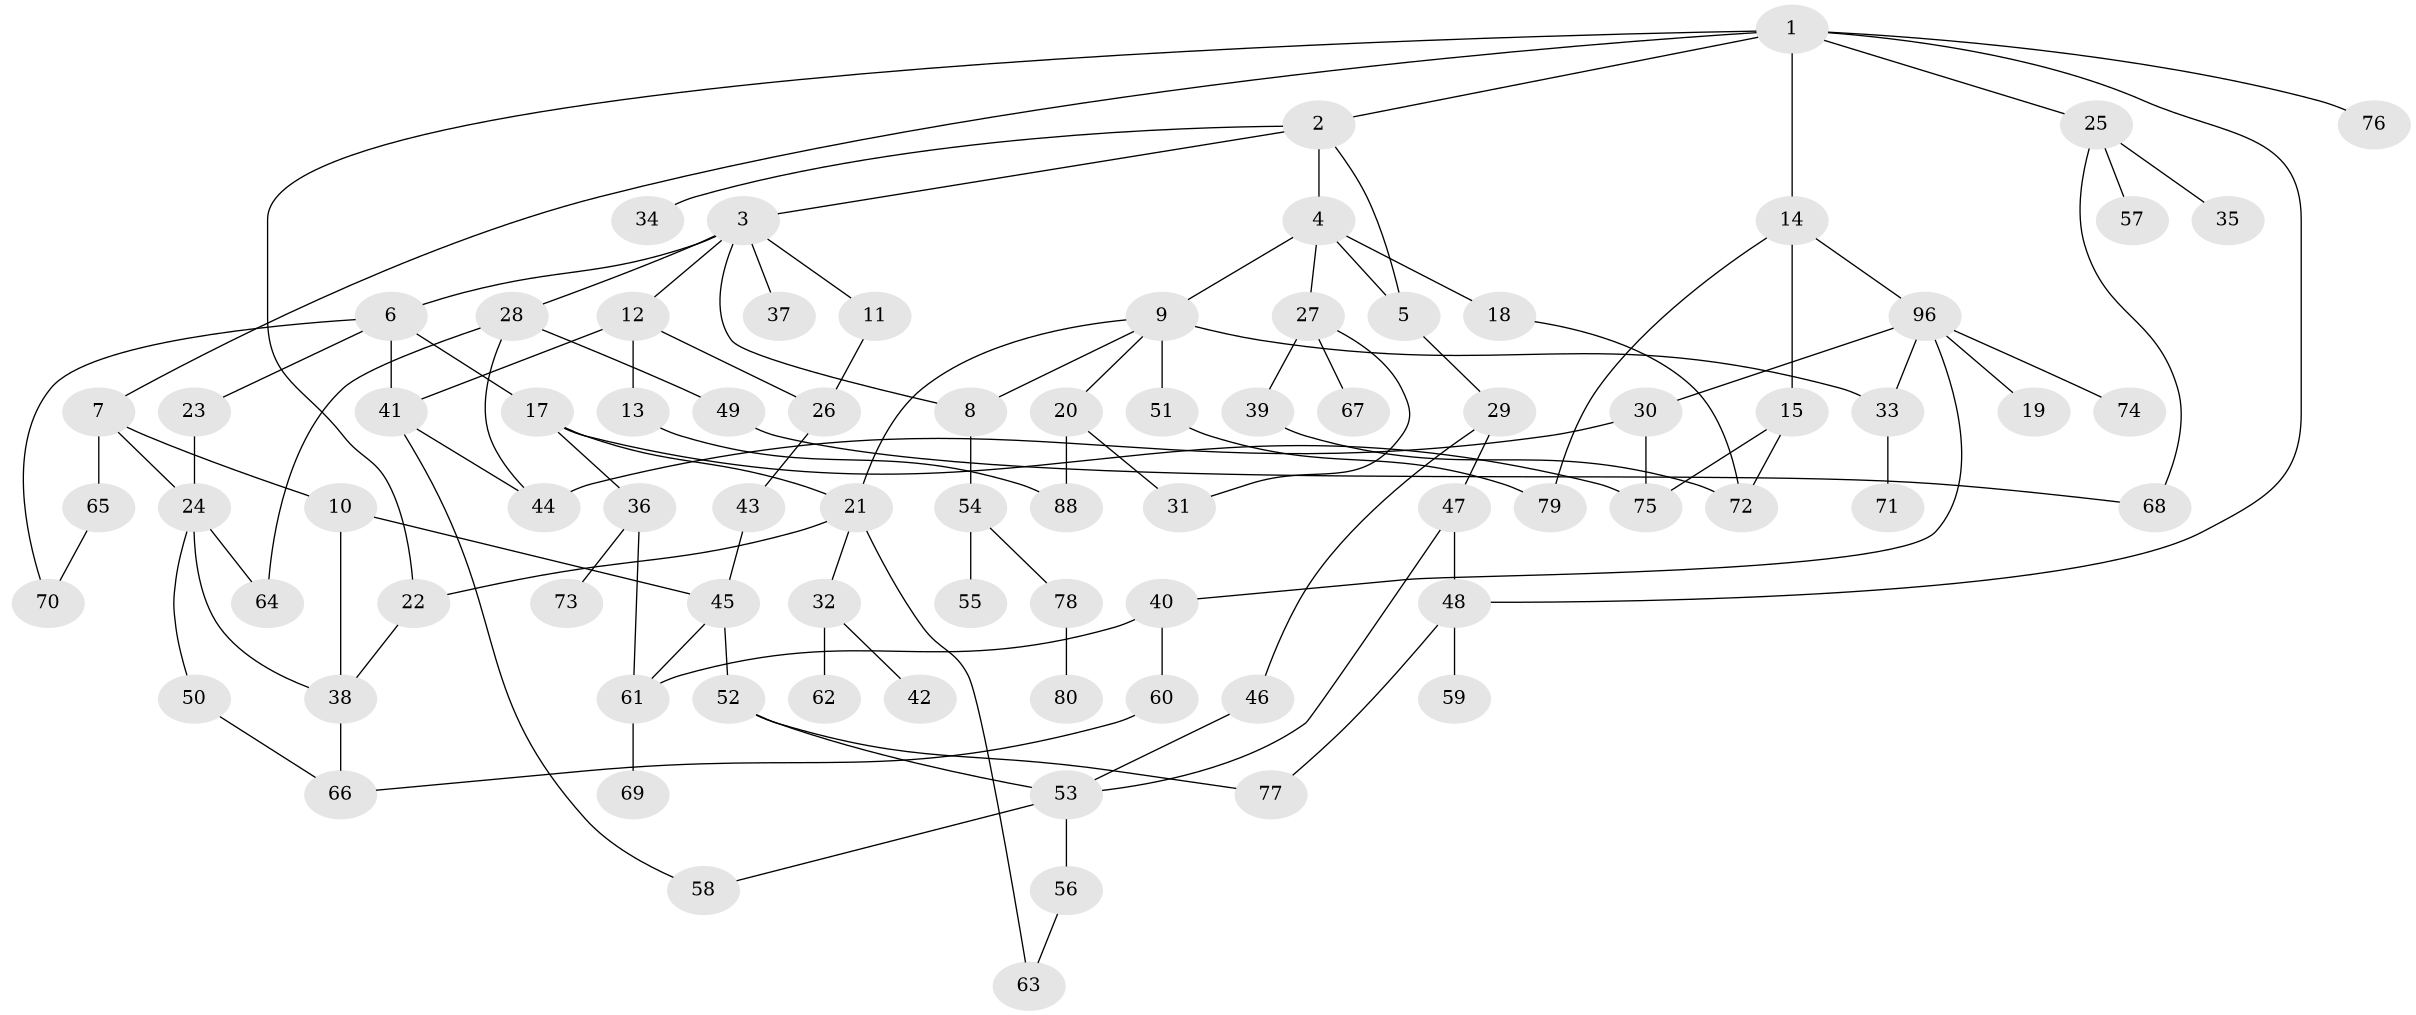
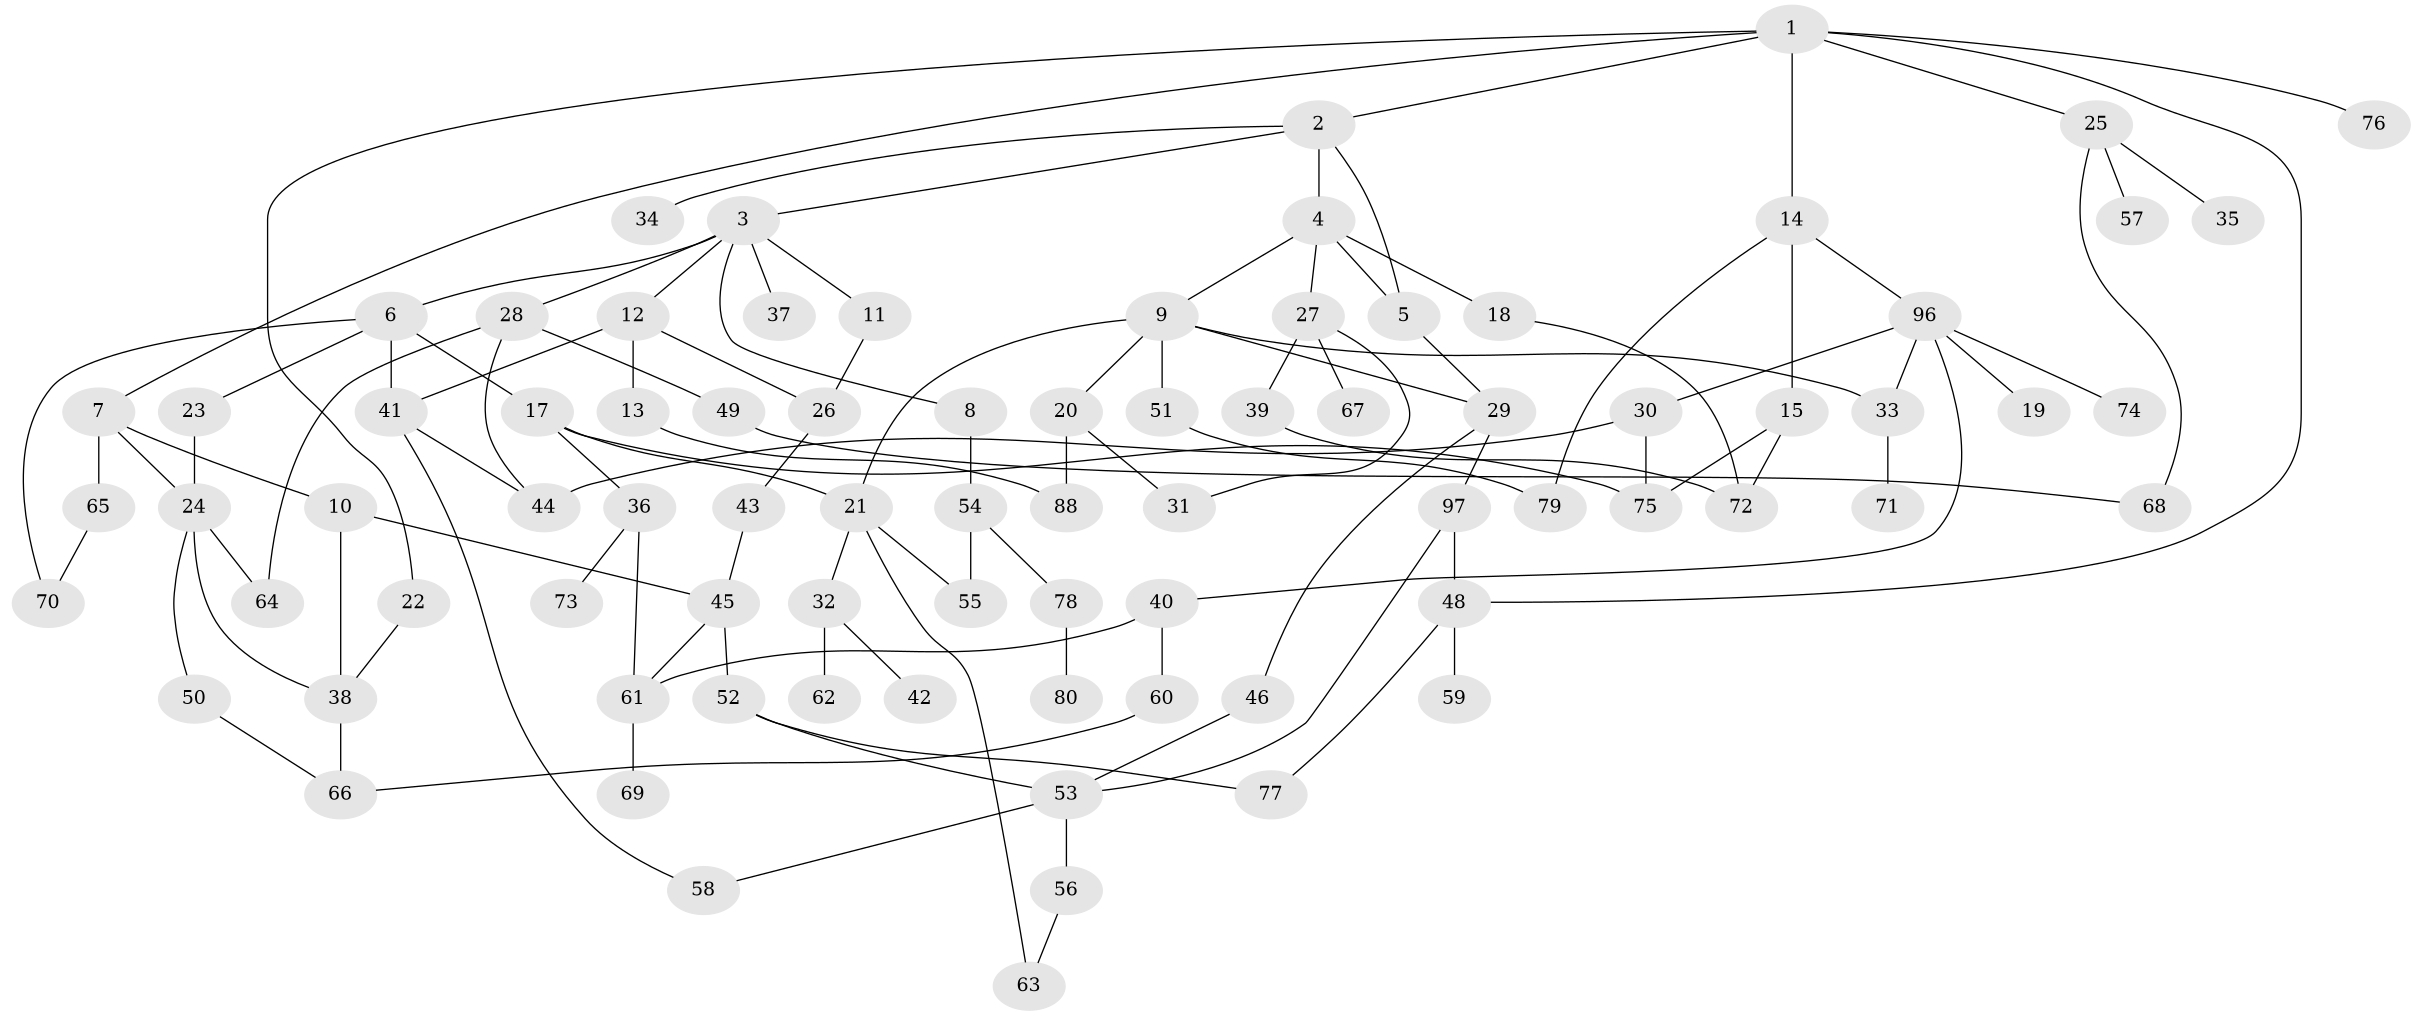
(1066, 364) -> (1318, 361)
(1455, 508) -> (1455, 508)
(648, 560) -> (914, 556)
